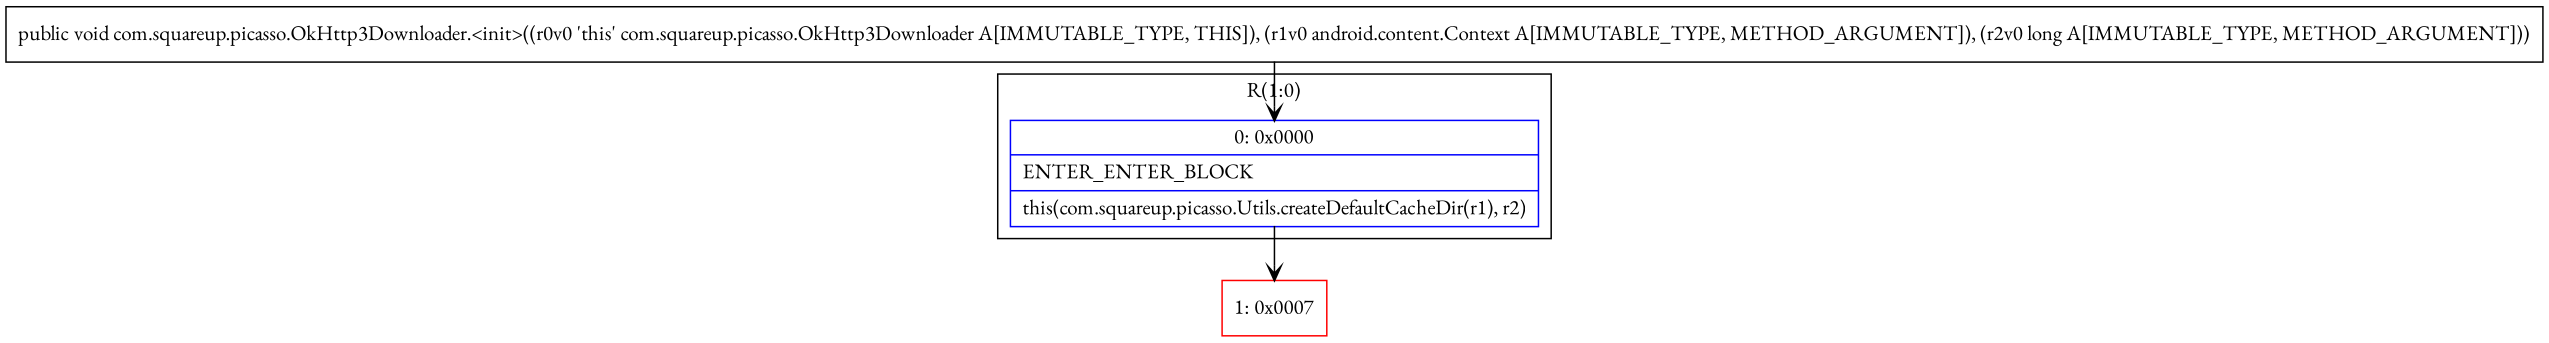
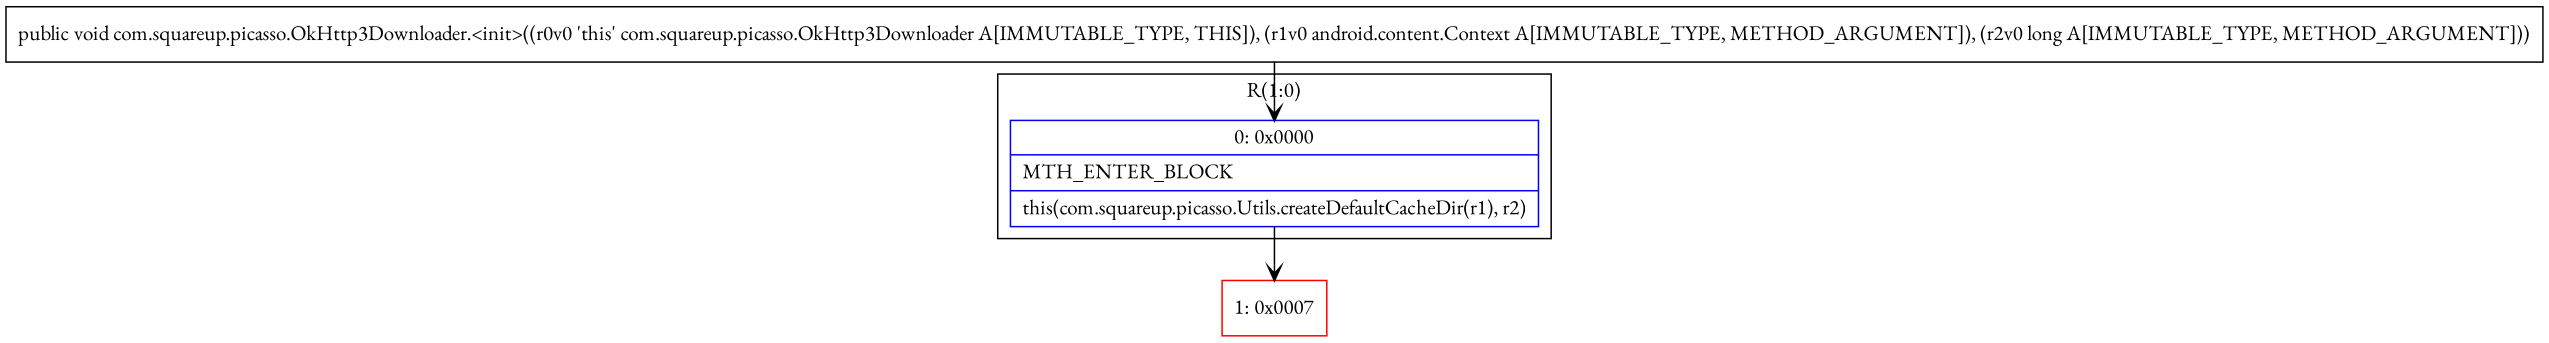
(1138, 172) -> (1129, 172)
